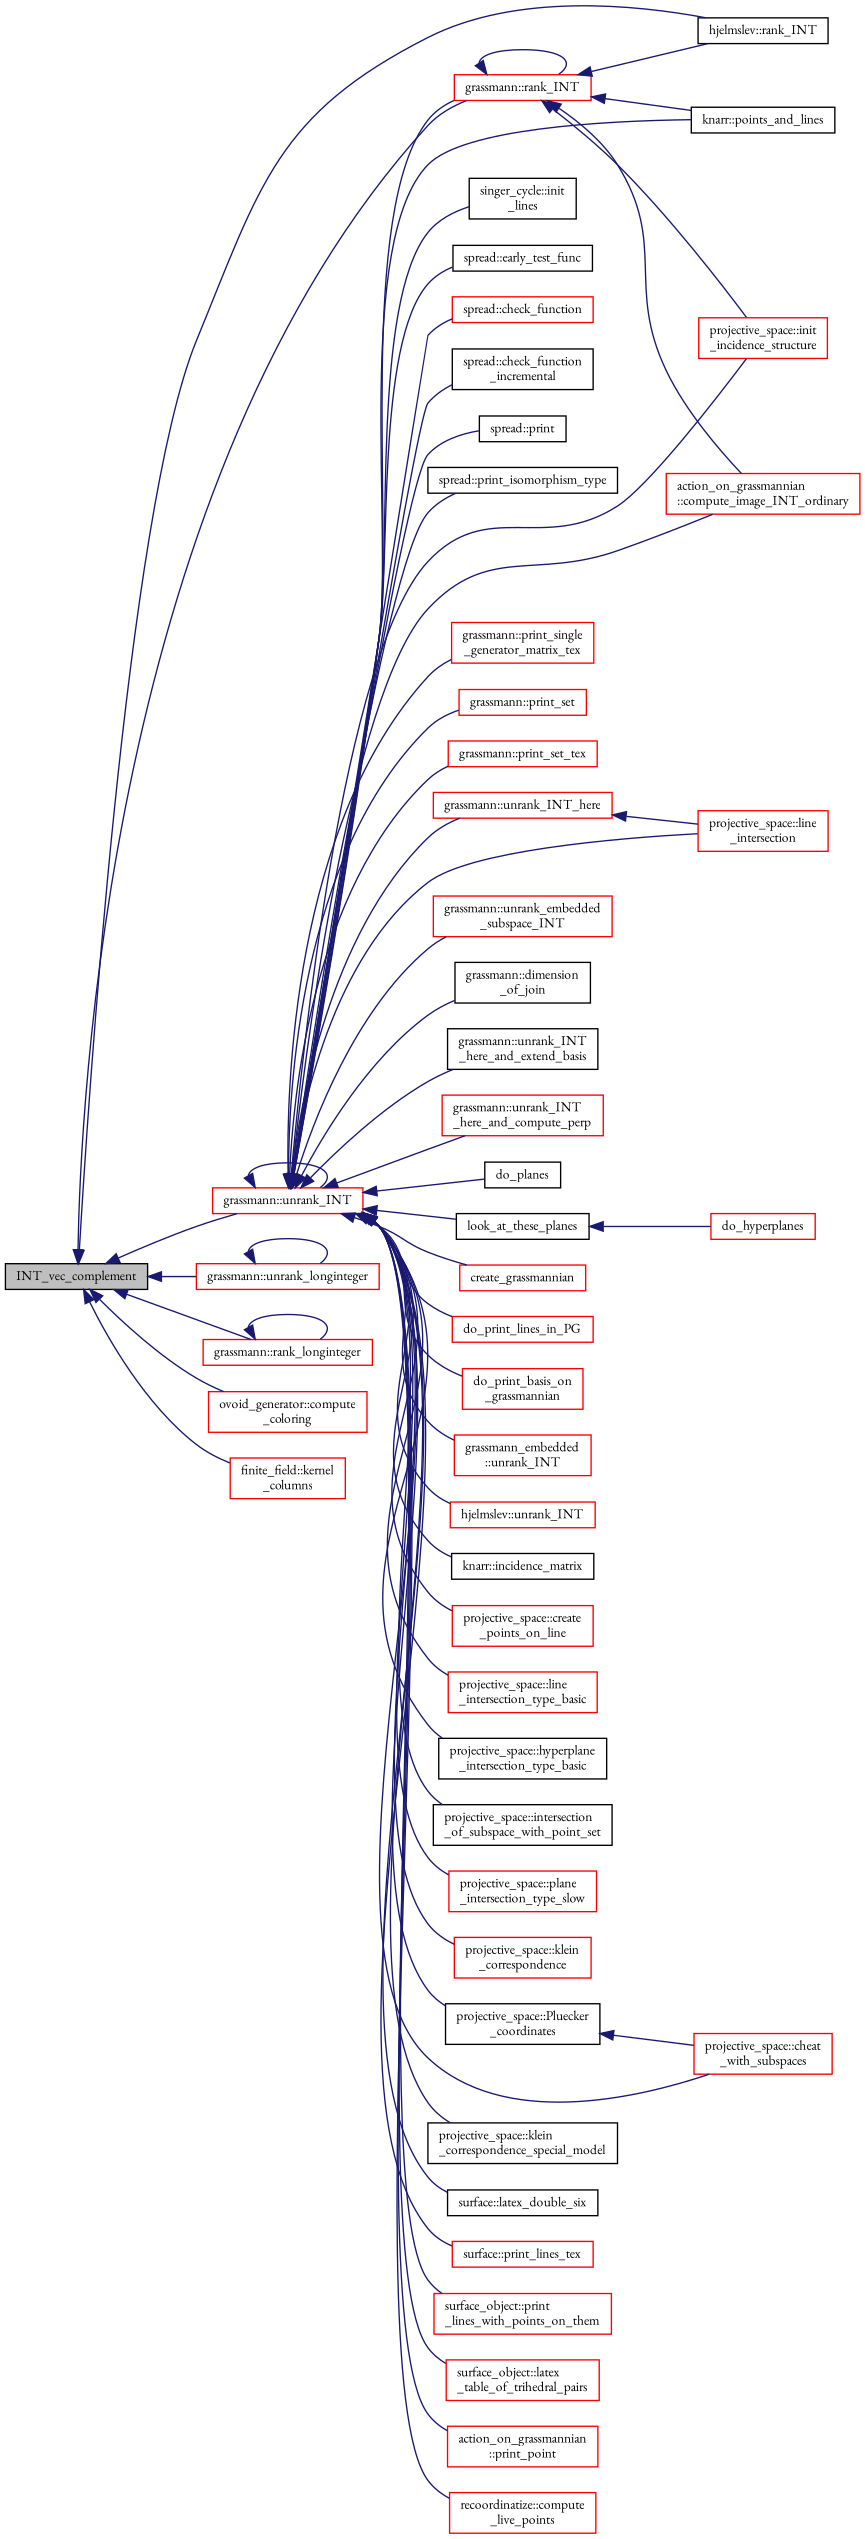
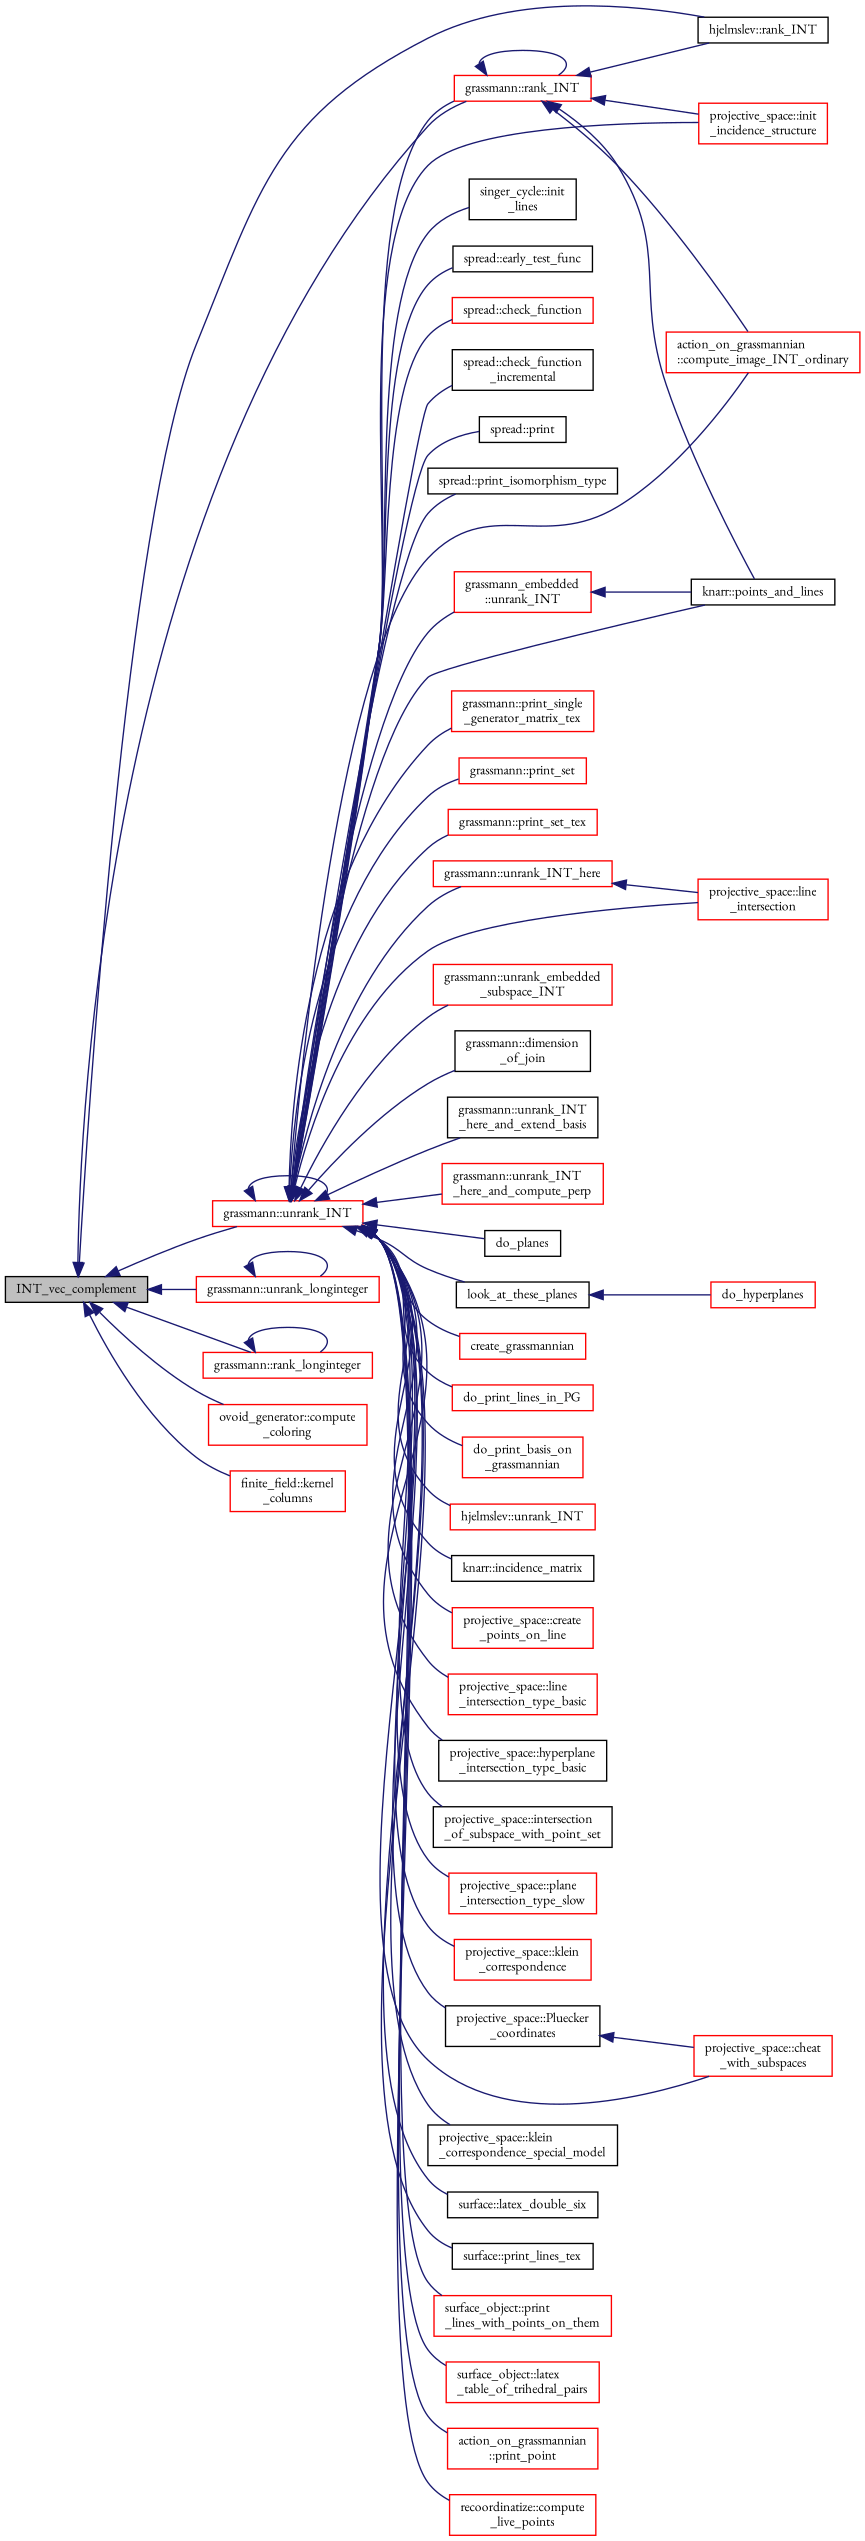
none -> (648, 592)
(523, 2254) -> (523, 2256)
